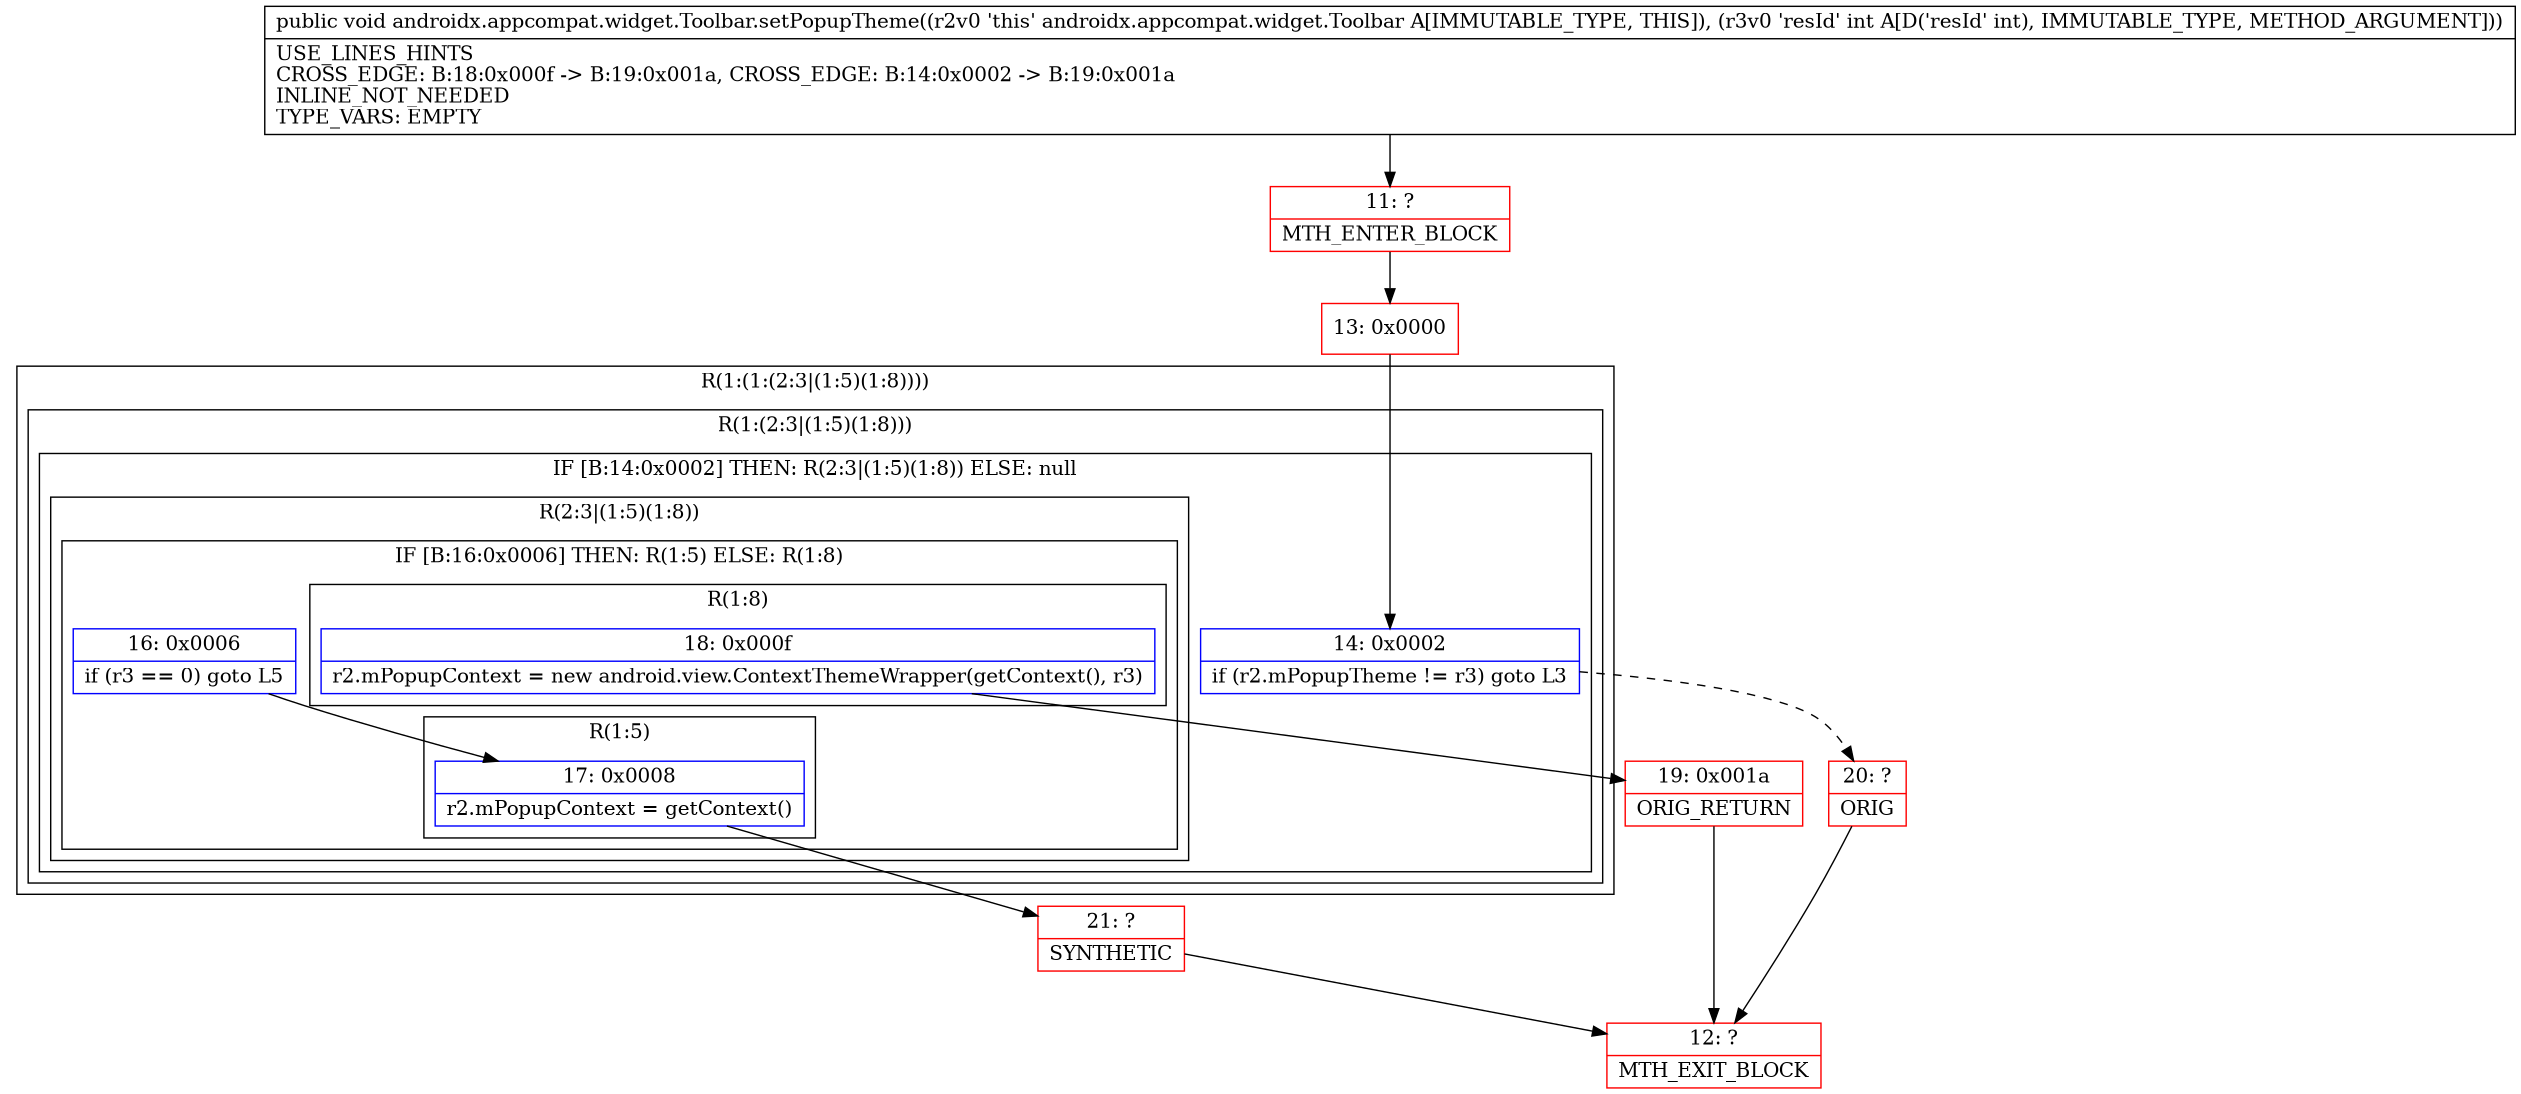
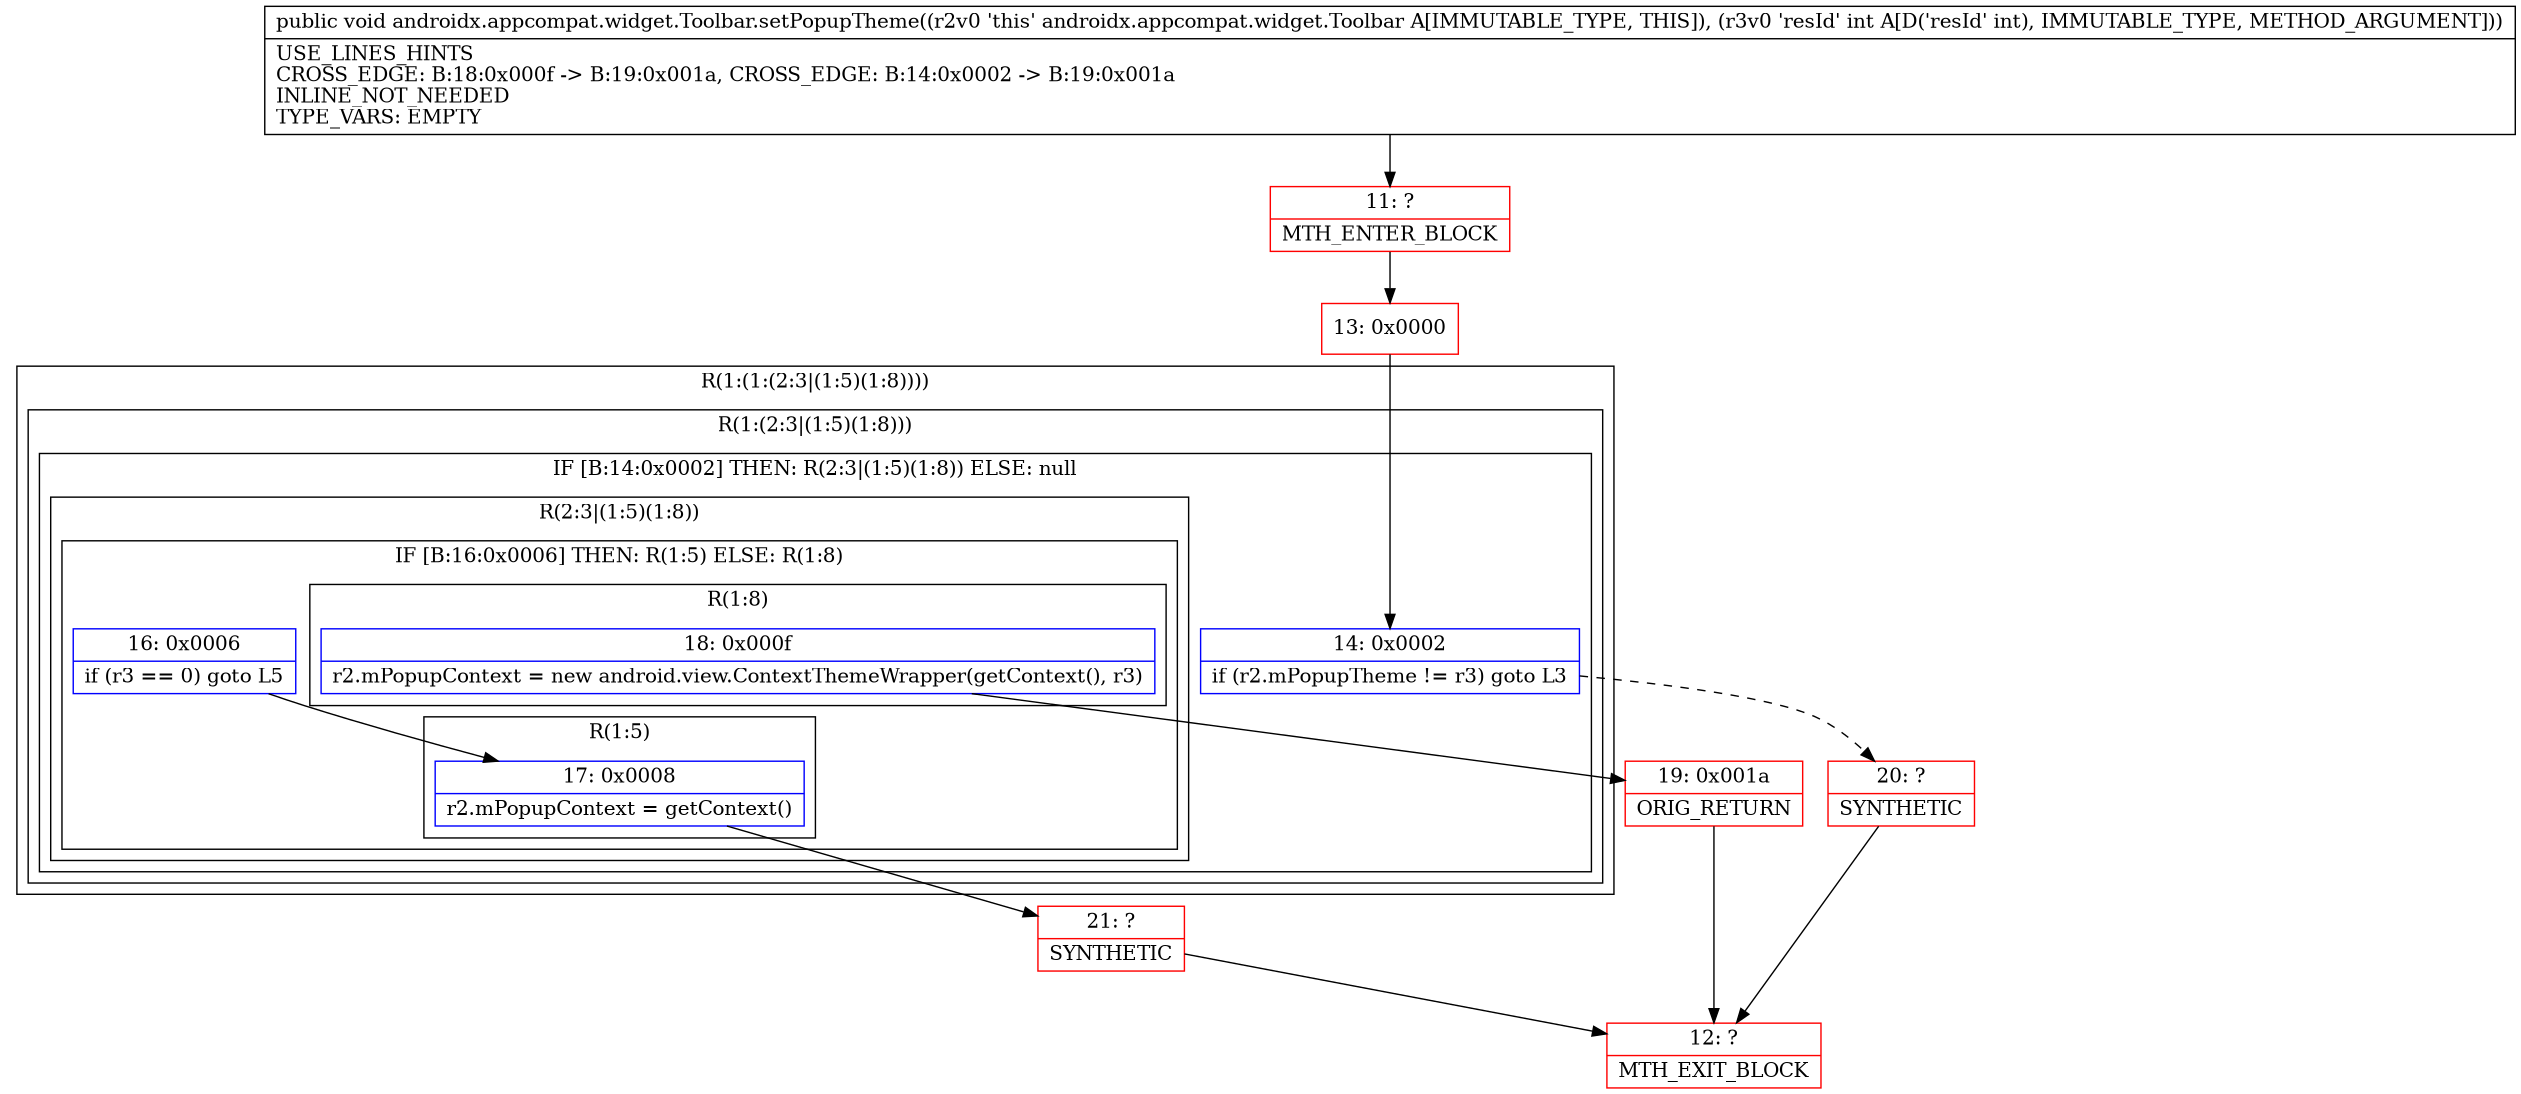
(1867, 809) -> (1901, 809)
